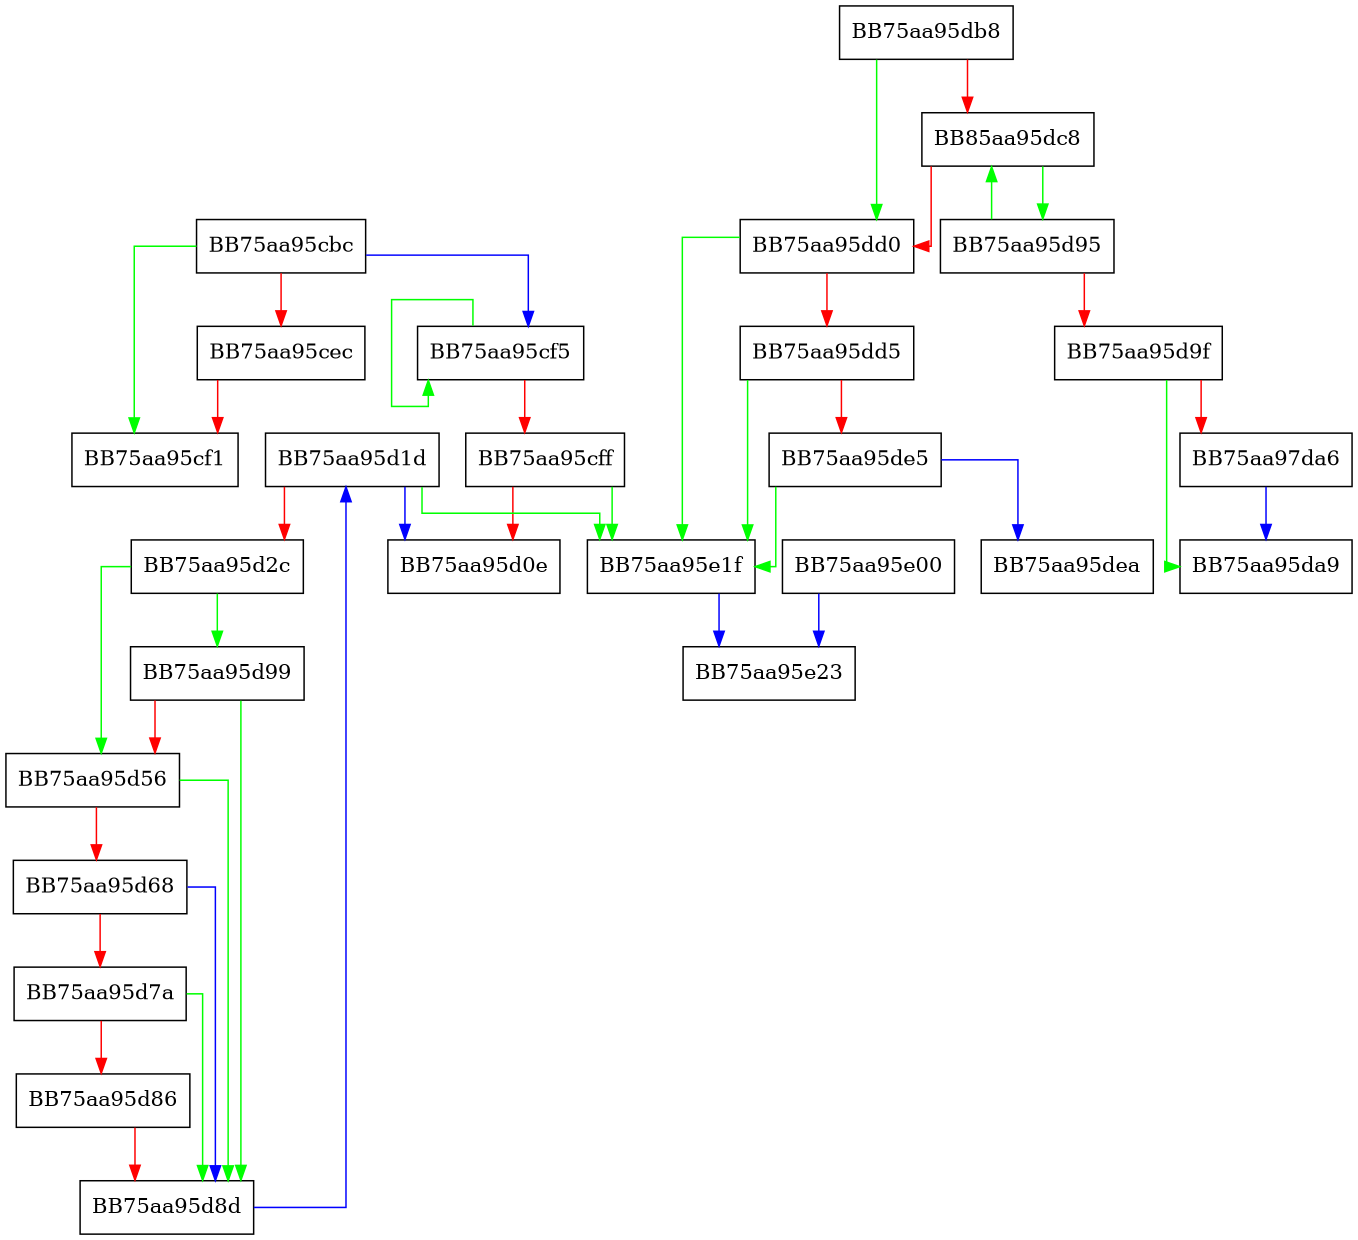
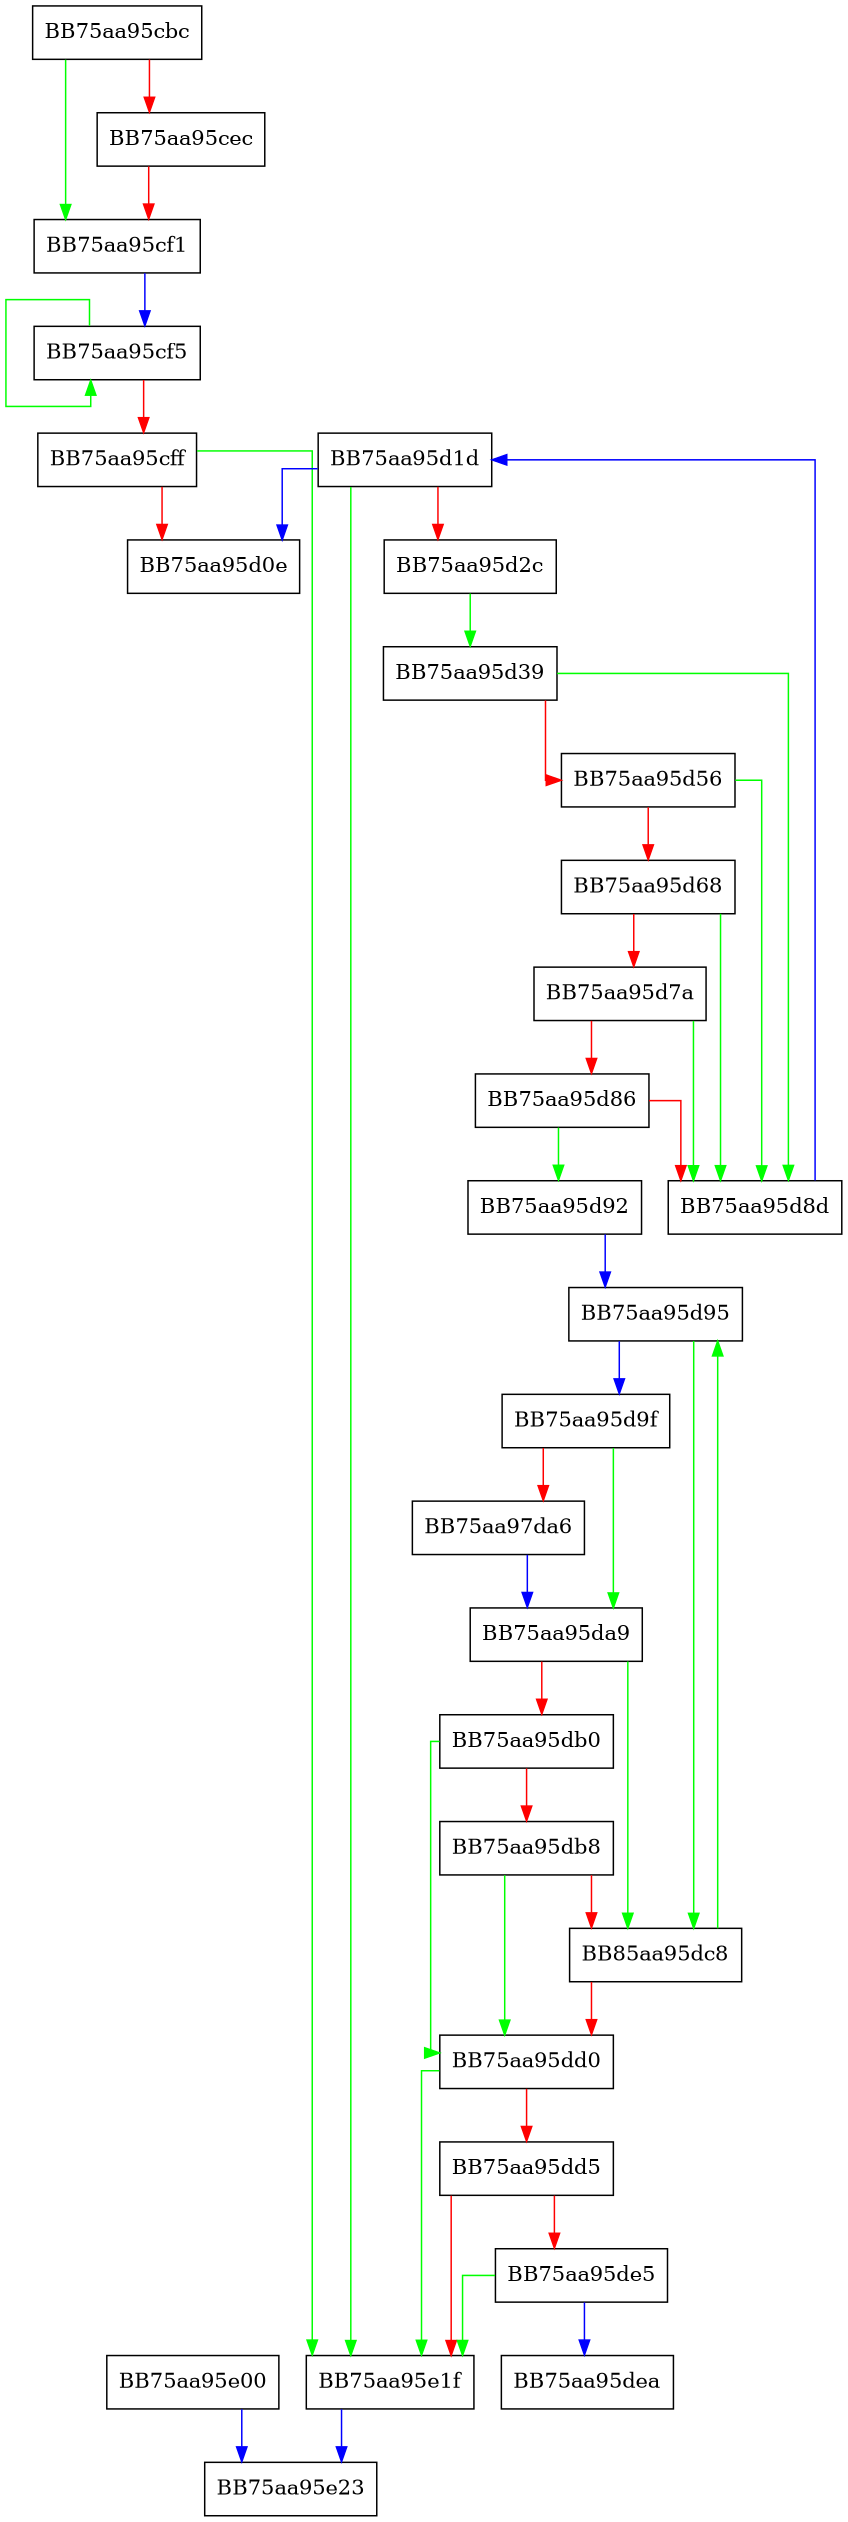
(475, 255) -> (145, 292)
(1084, 292) -> (619, 1360)
(748, 453) -> (451, 2268)
(101, 638) -> none
(217, 673) -> (470, 673)
(215, 1012) -> (721, 1040)
none -> (555, 1207)
none -> (527, 1741)
none -> (628, 1787)
